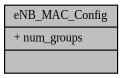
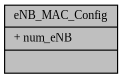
(48, 38) -> (43, 38)
